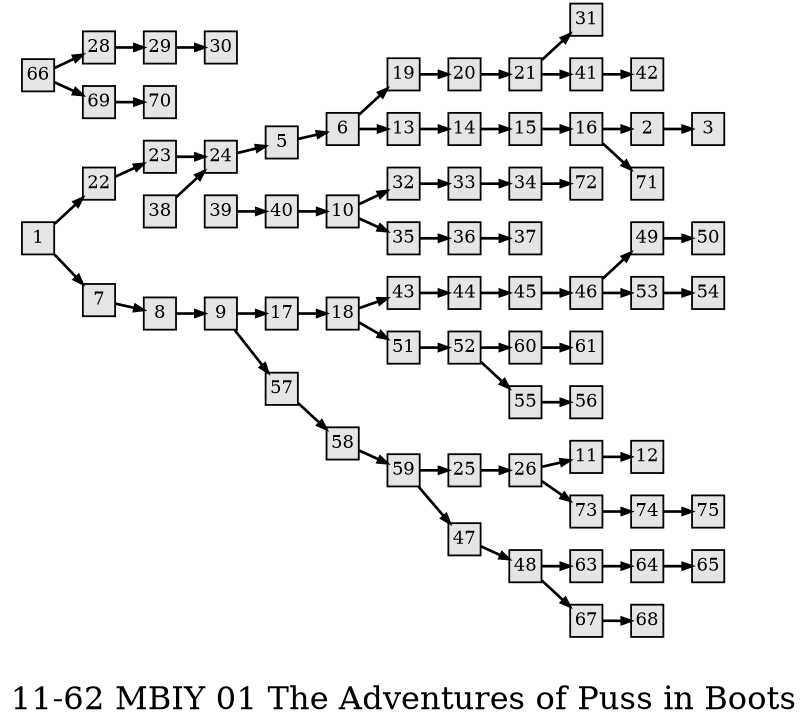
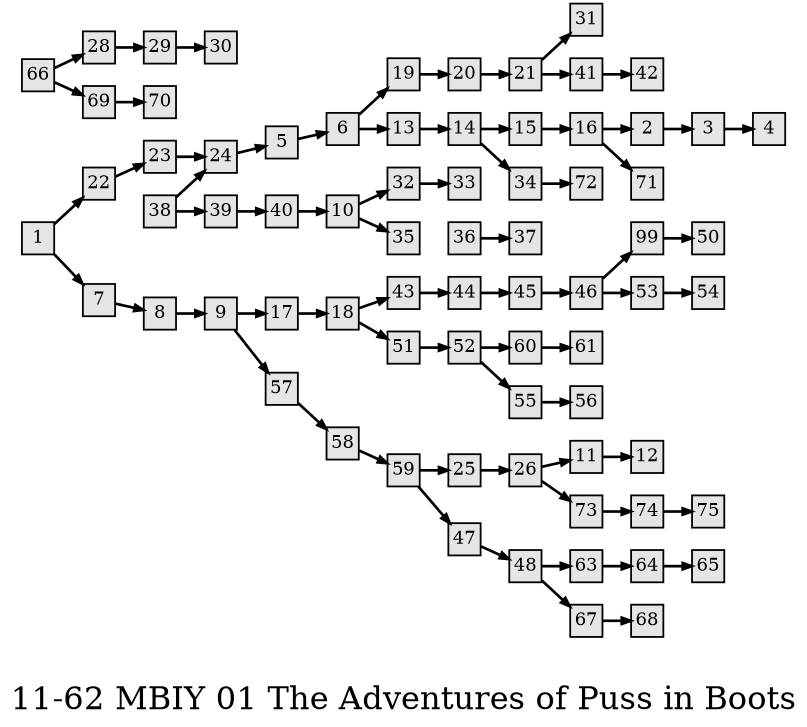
none -> (769, 129)
(490, 184) -> (491, 153)
none -> (186, 211)
(429, 238) -> none
(647, 238) -> (647, 238)
